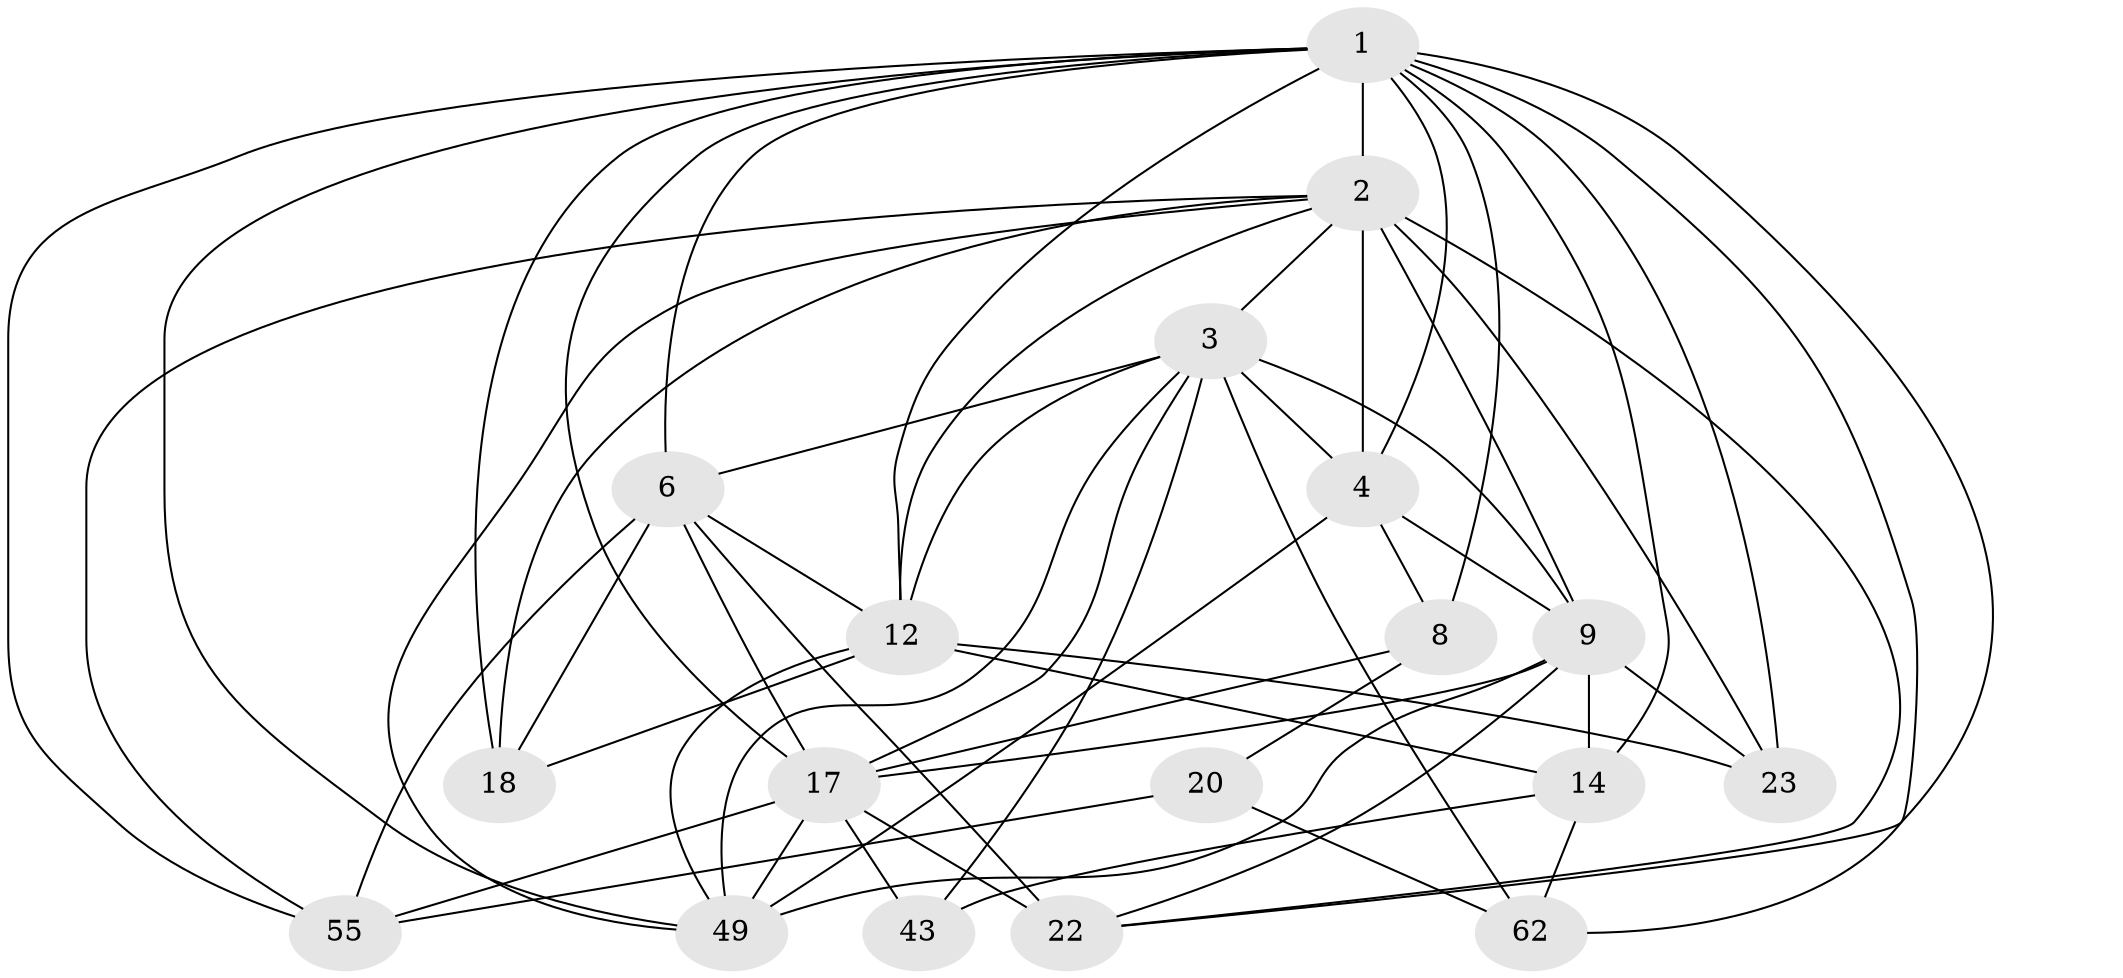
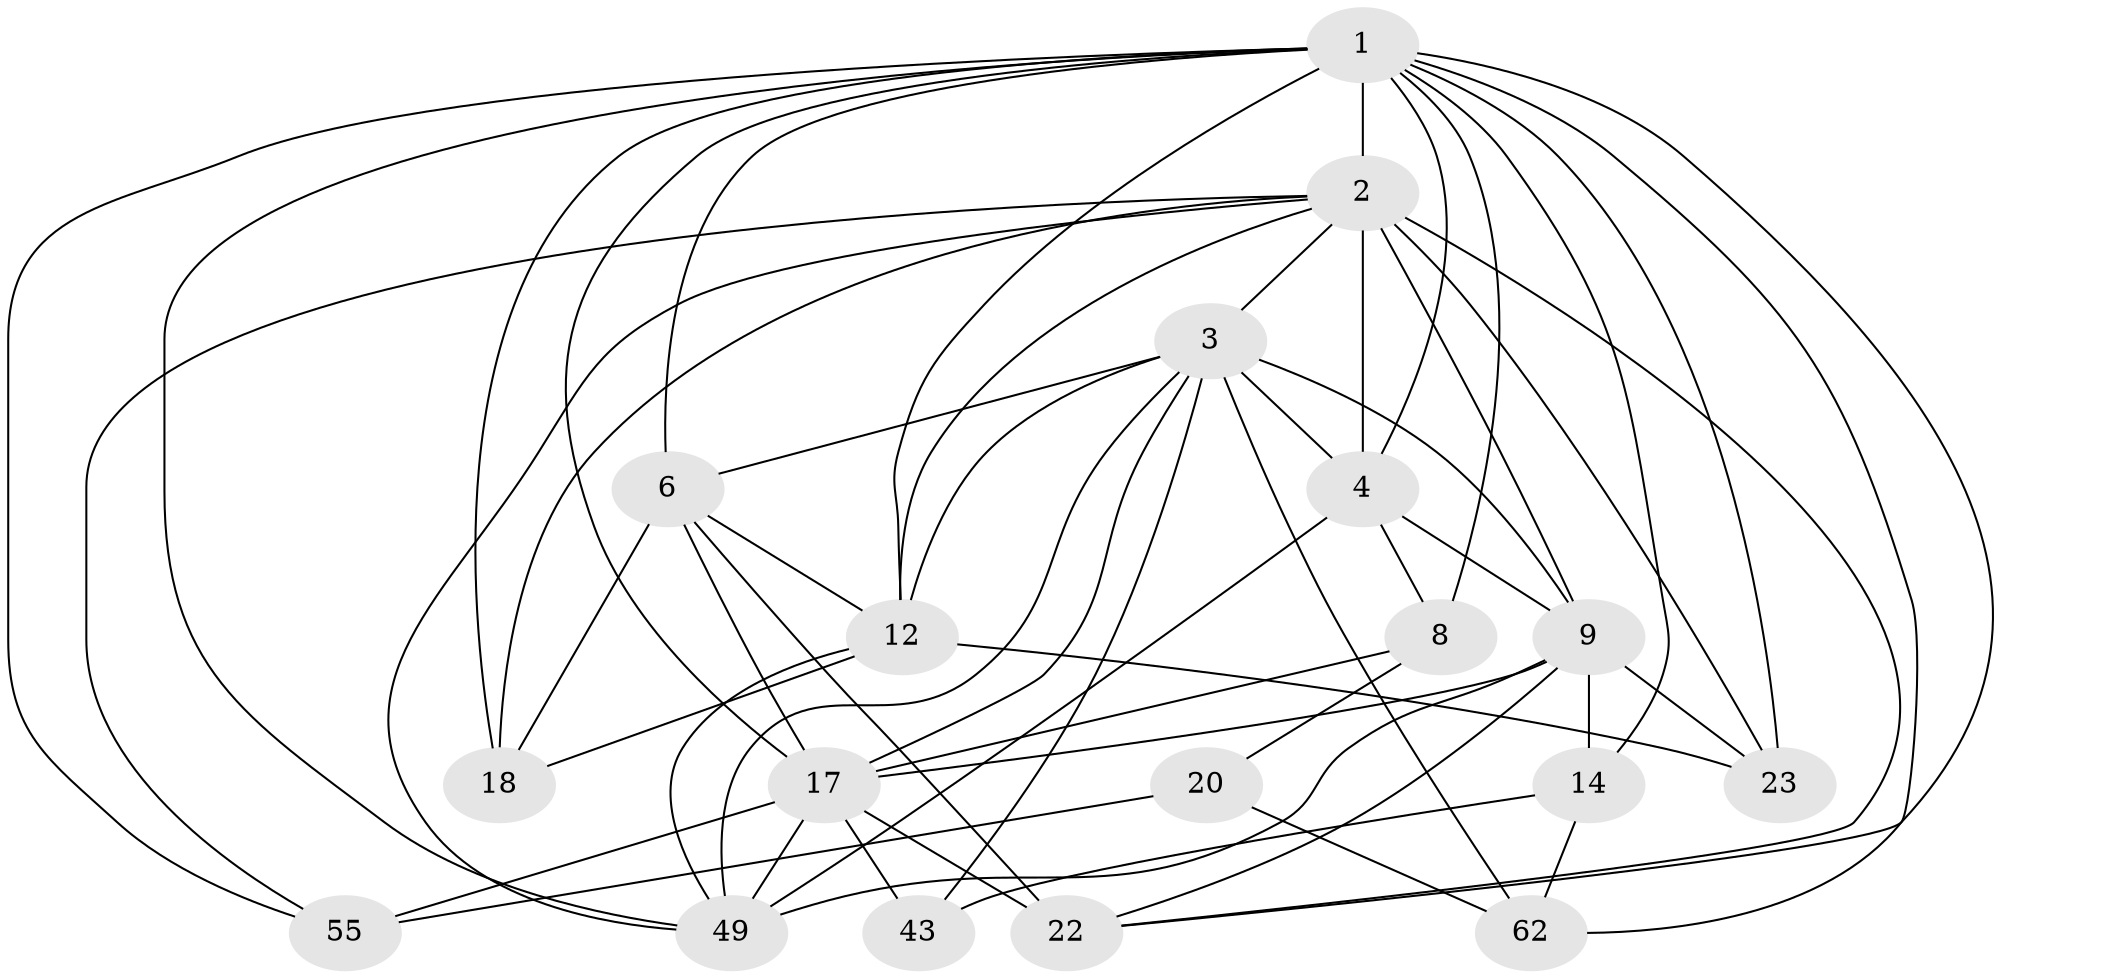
(469, 689) -> none
(1246, 711) -> none
